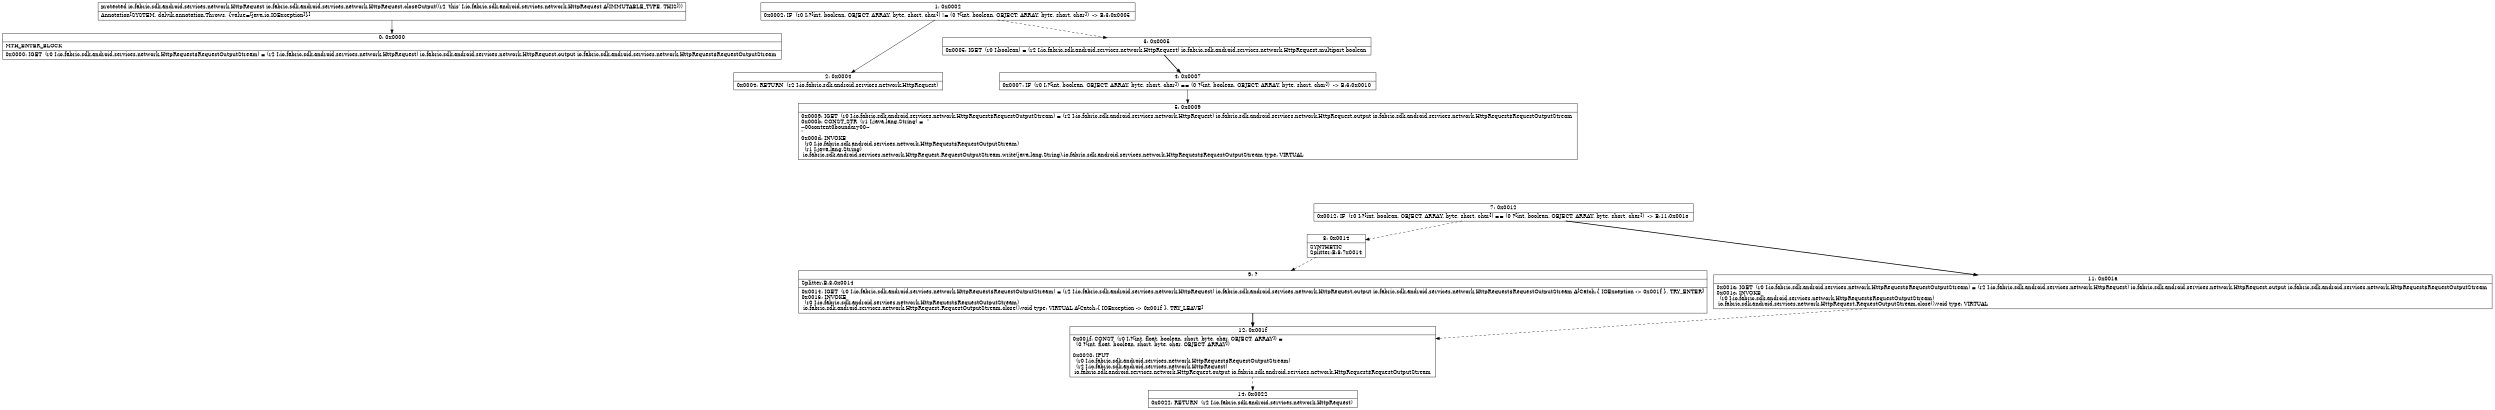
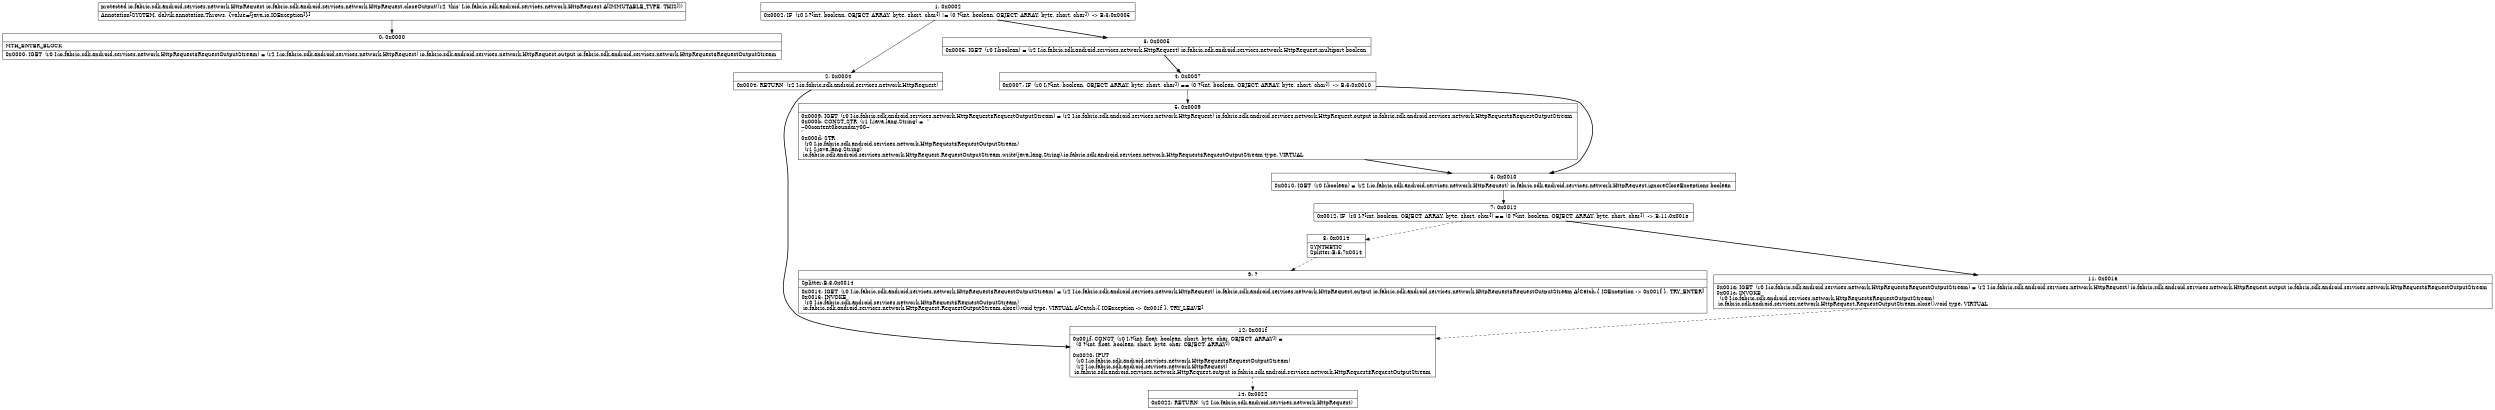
(1051, 29) -> (1051, 29)
(826, 139) -> (820, 139)
none -> (1504, 182)
(1253, 318) -> (812, 321)
